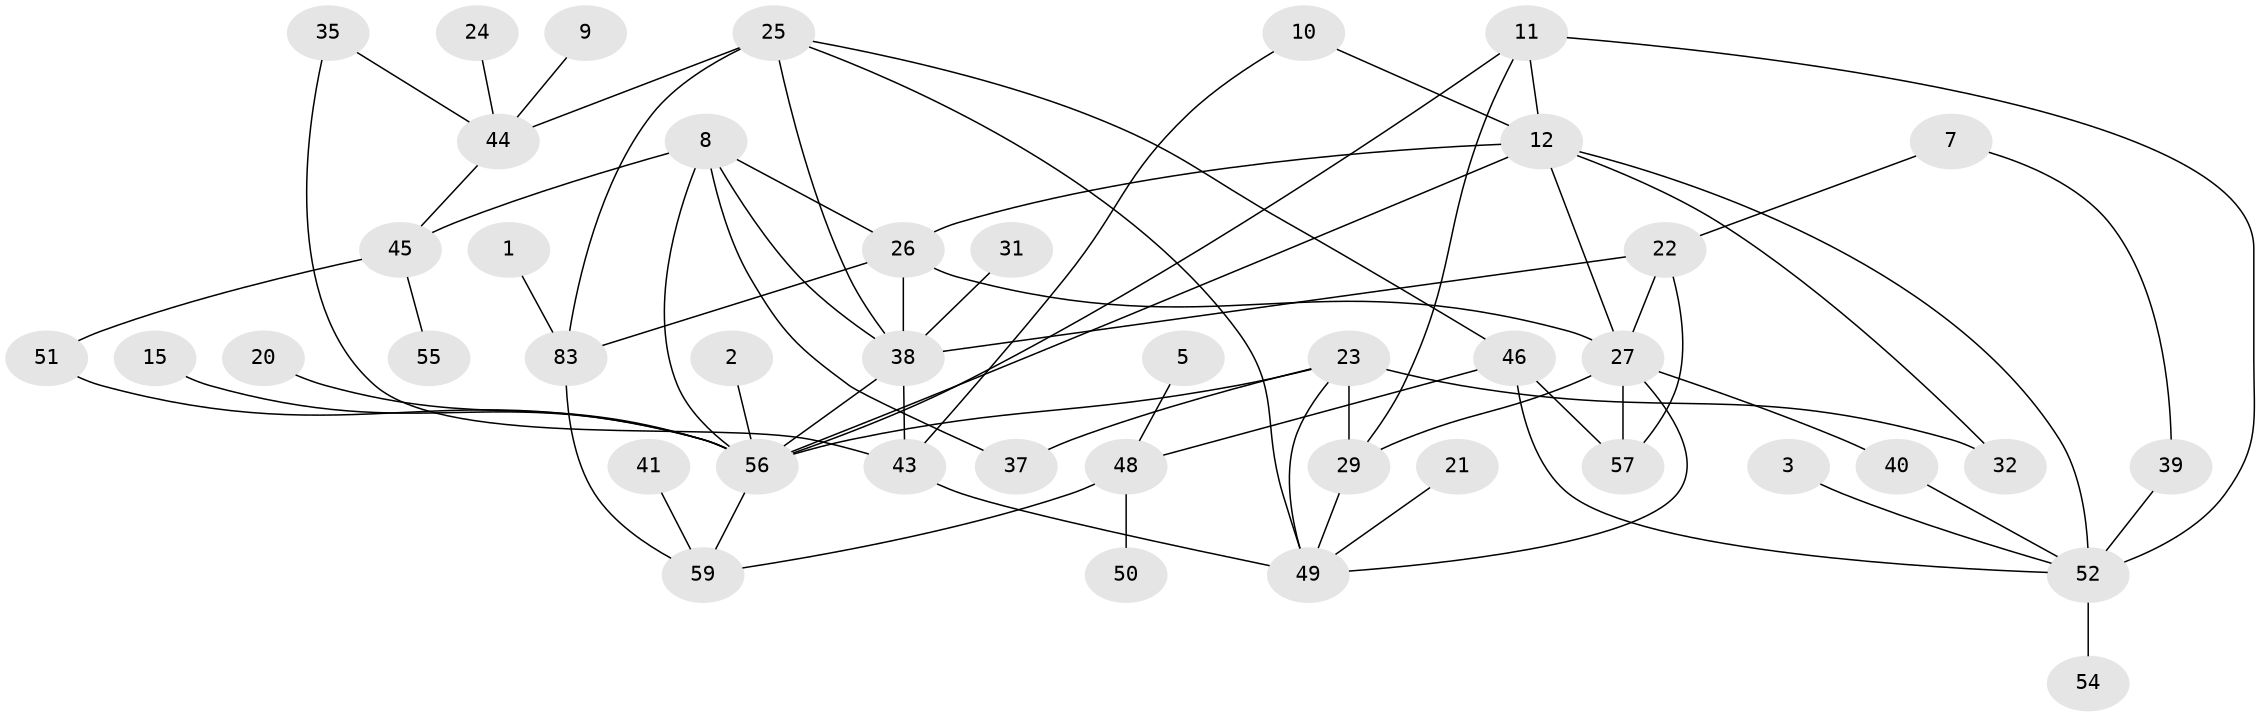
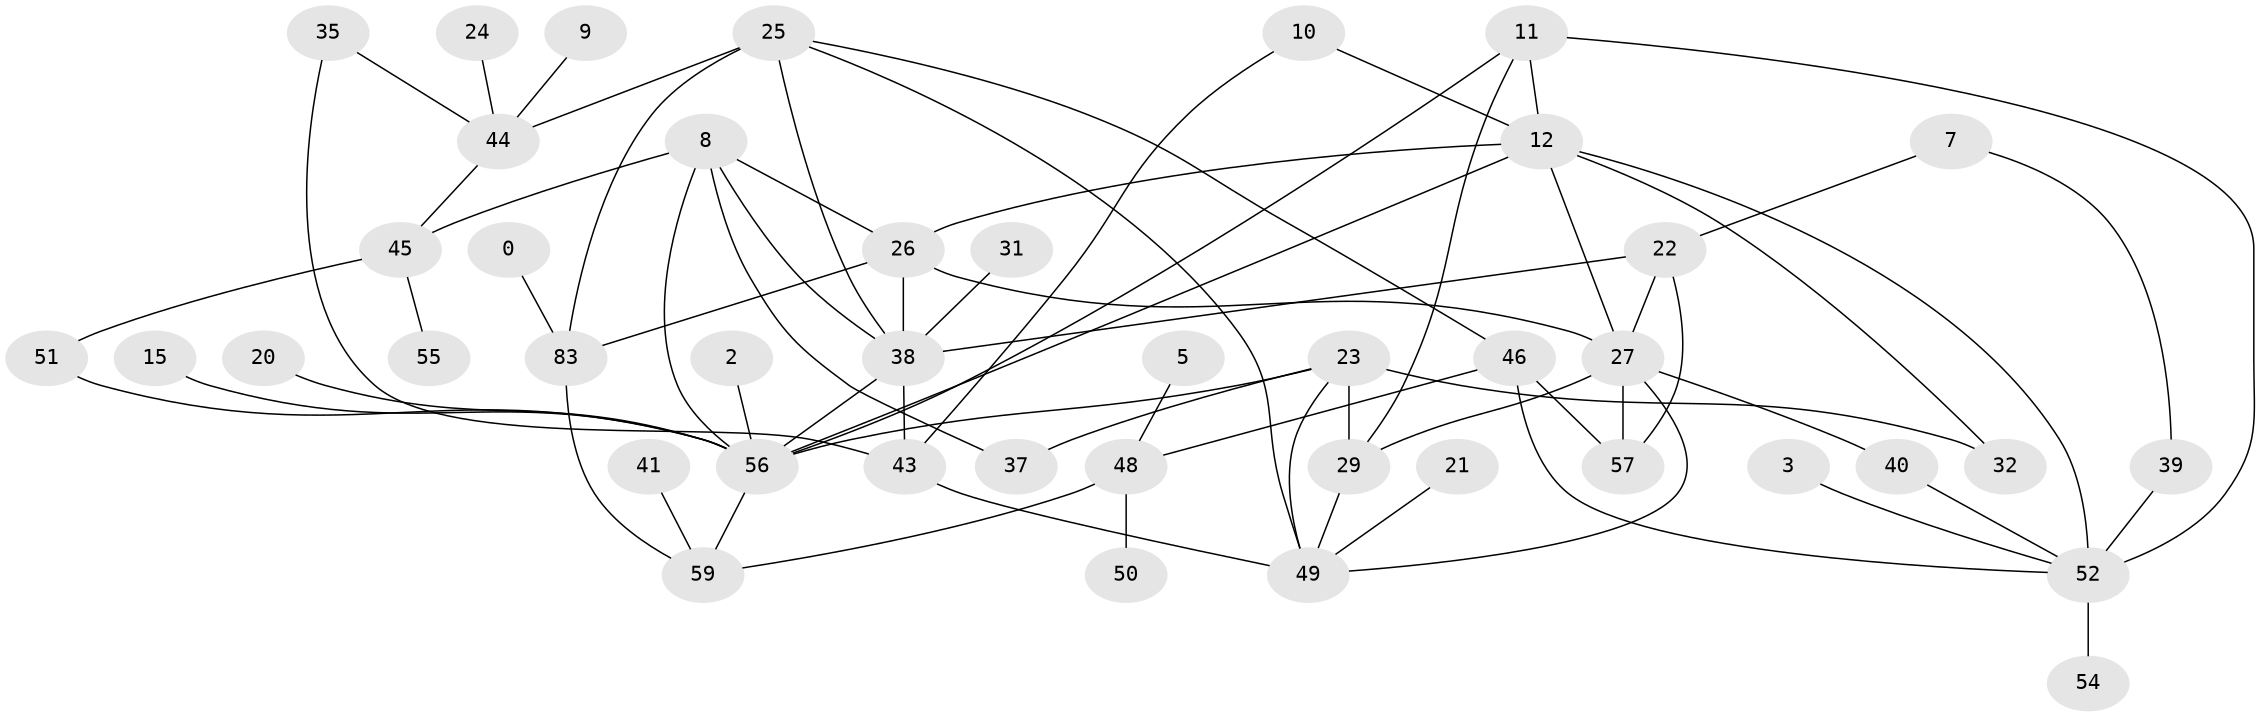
(509, 250) -> (509, 250)
